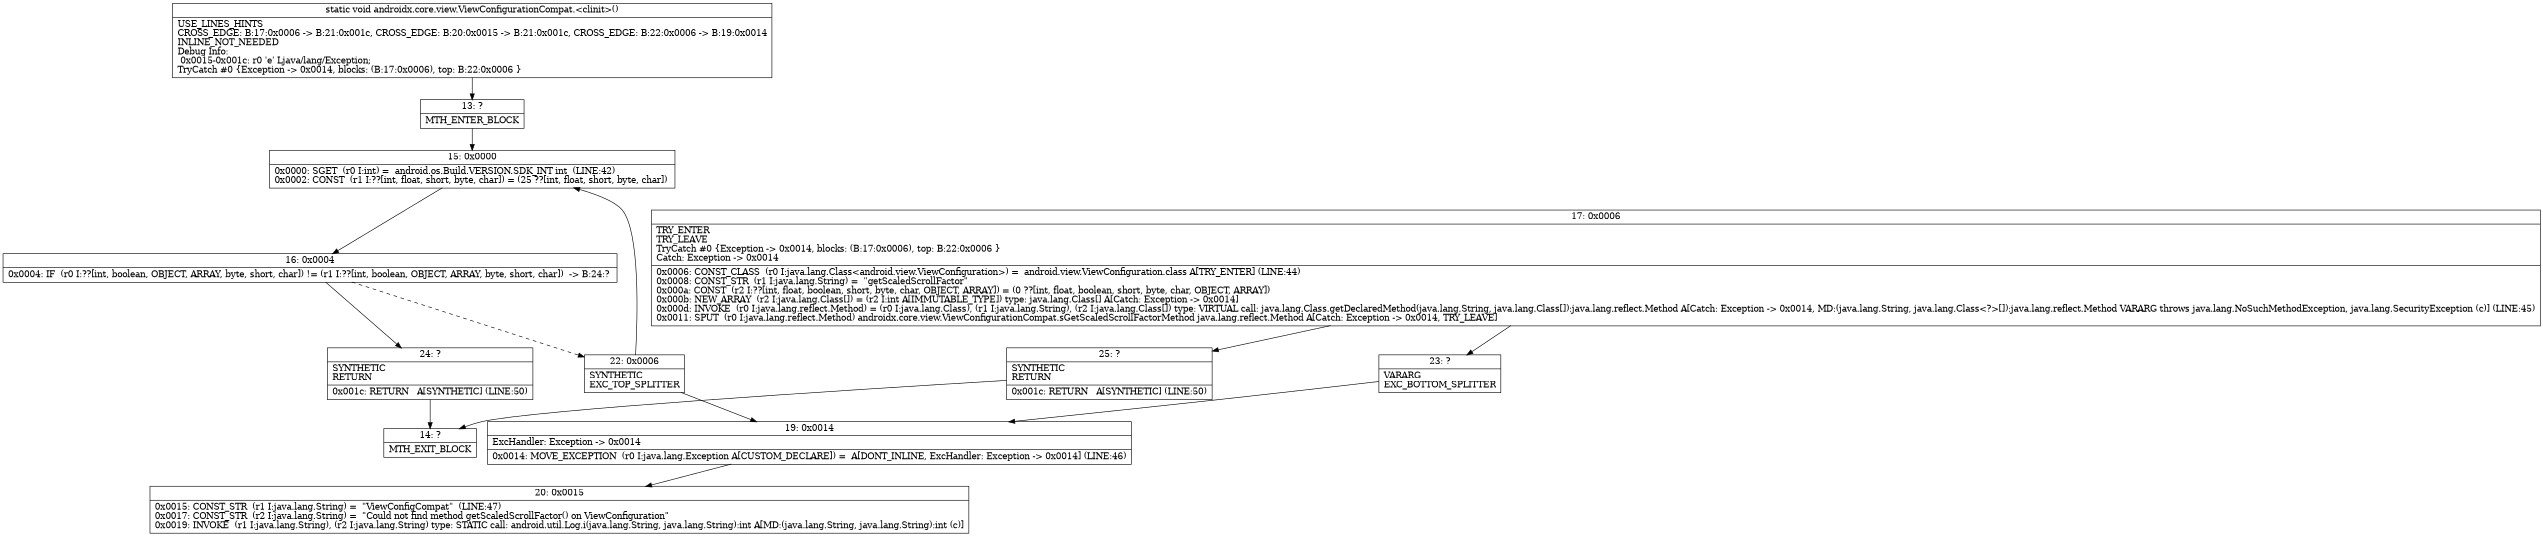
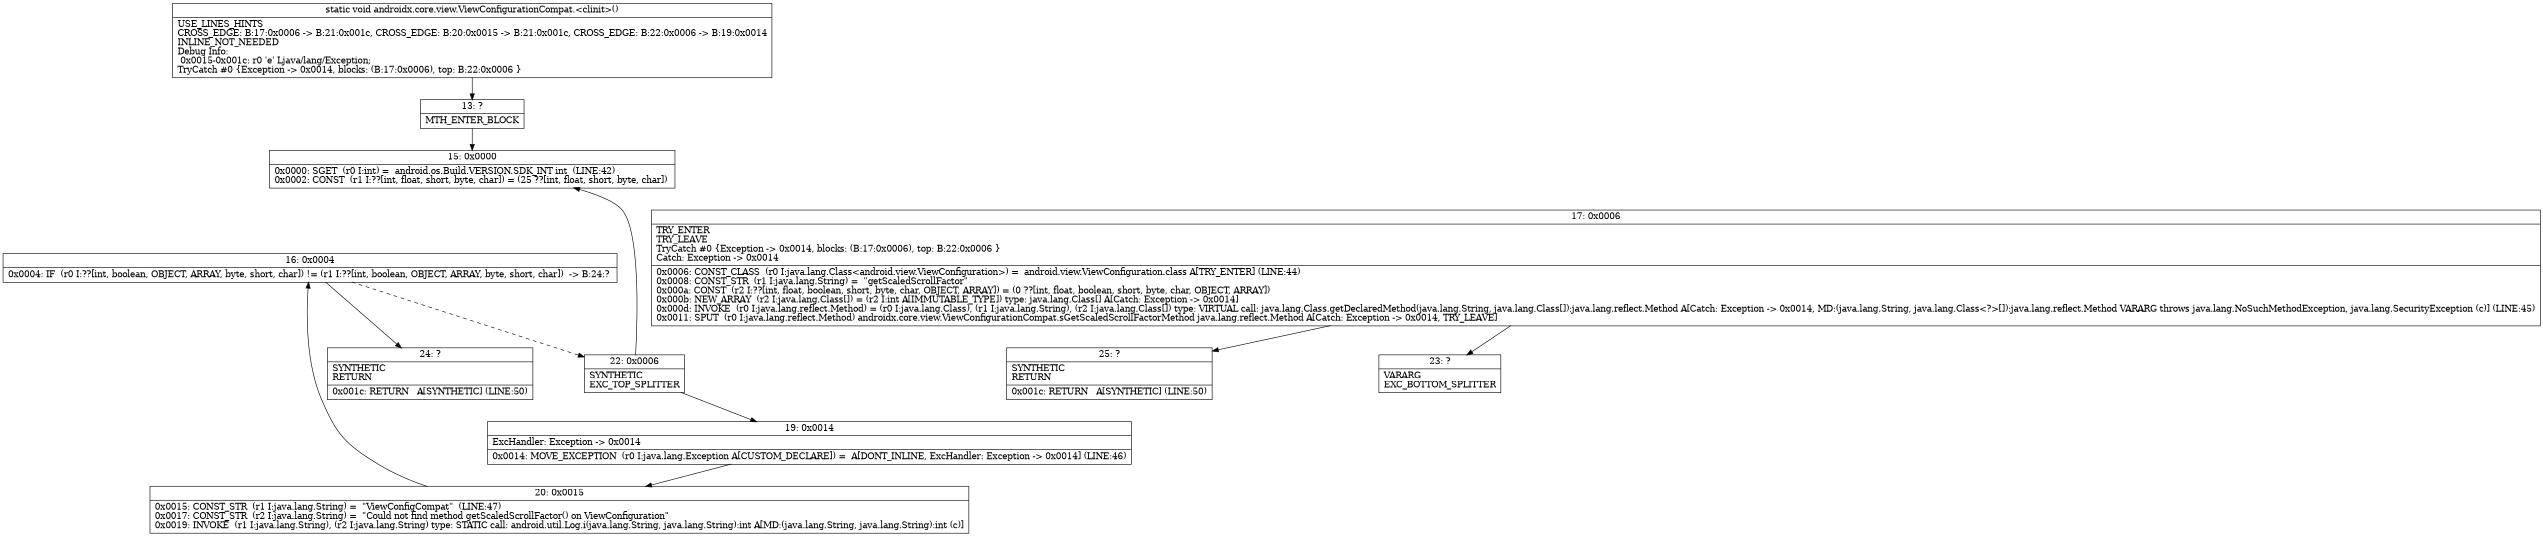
(390, 219) -> (328, 413)
(1197, 402) -> none
(430, 443) -> none
